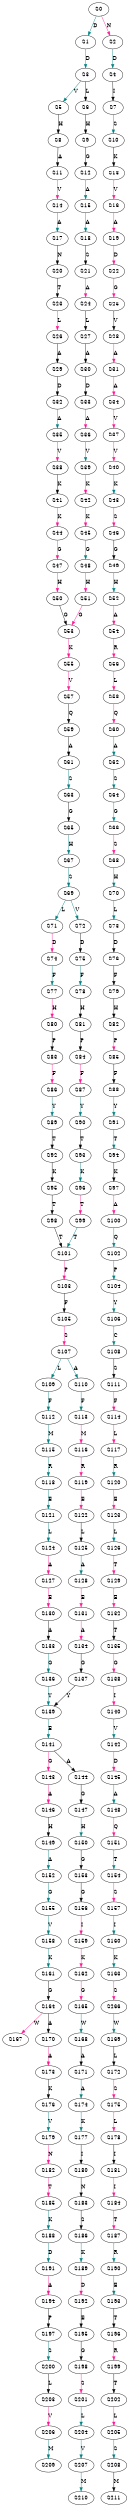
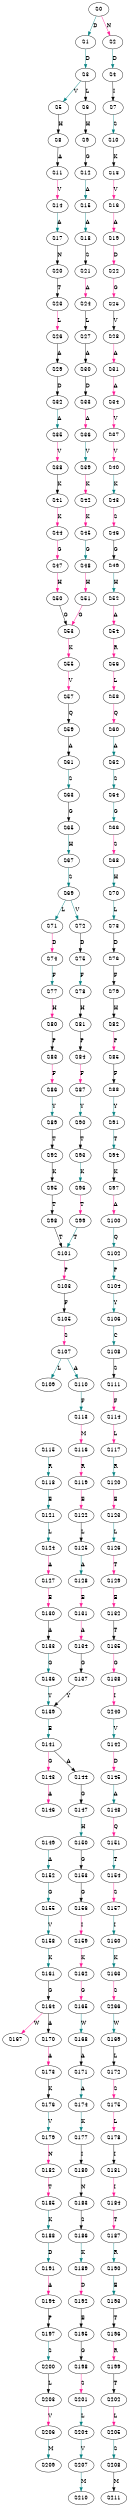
(48, 1417) -> none
(114, 1712) -> (114, 1712)
(48, 1825) -> none
